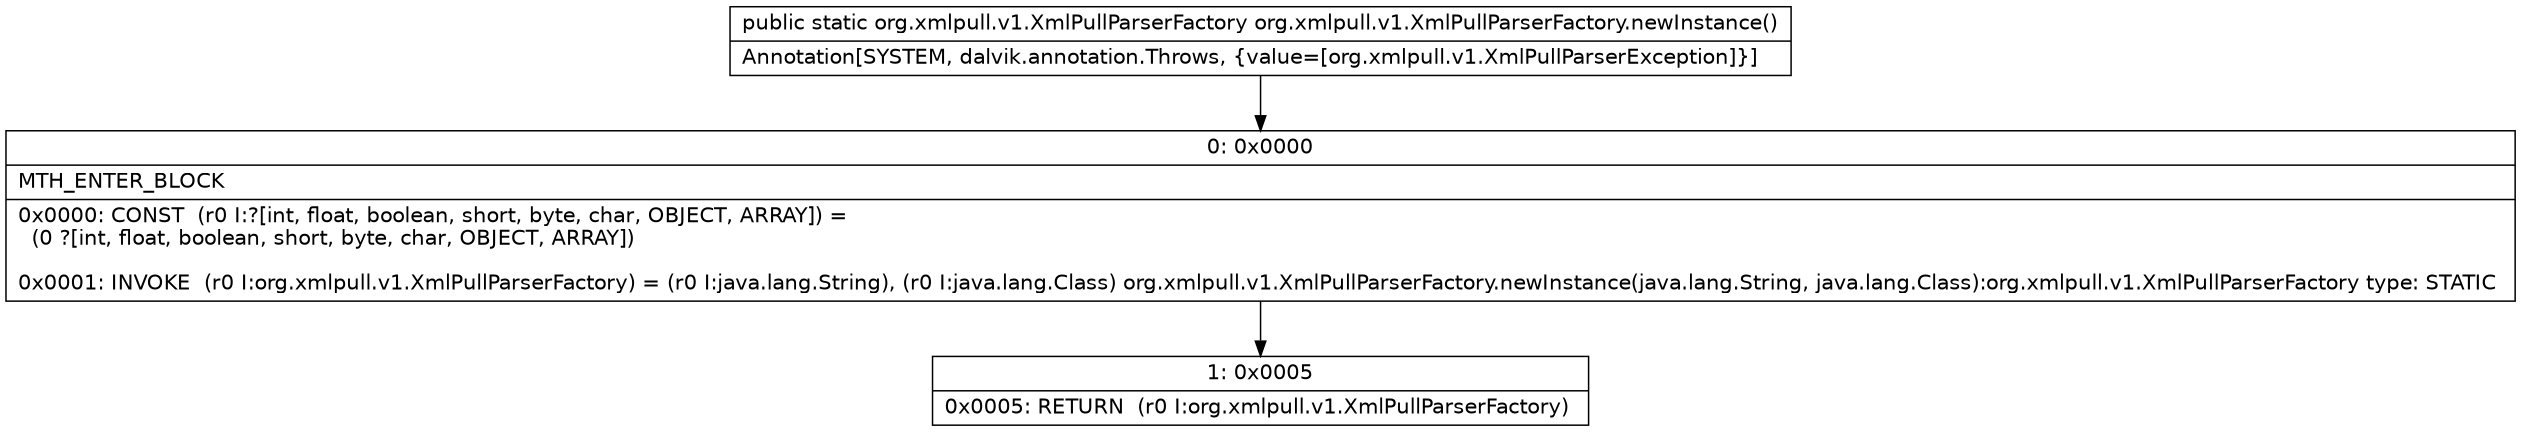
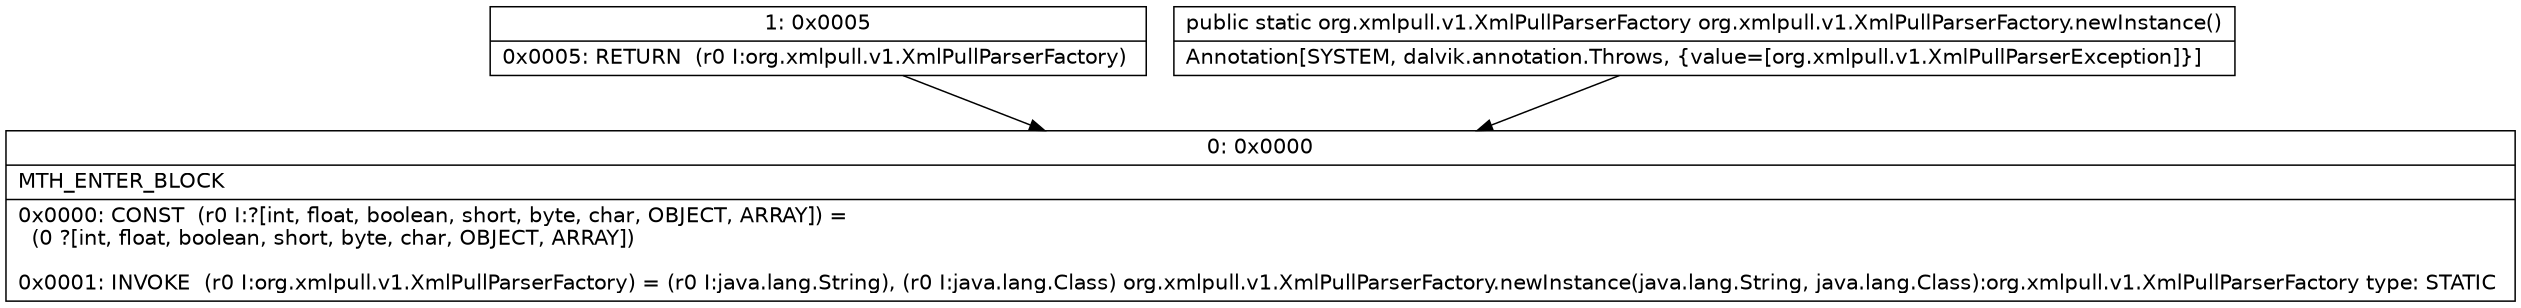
(1261, 321) -> (967, 100)
